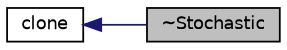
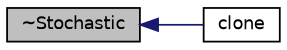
(124, 25) -> (181, 25)
